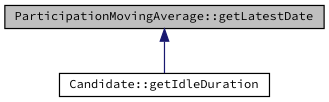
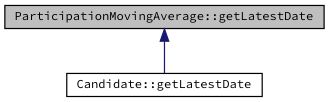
(164, 85) -> (164, 85)
